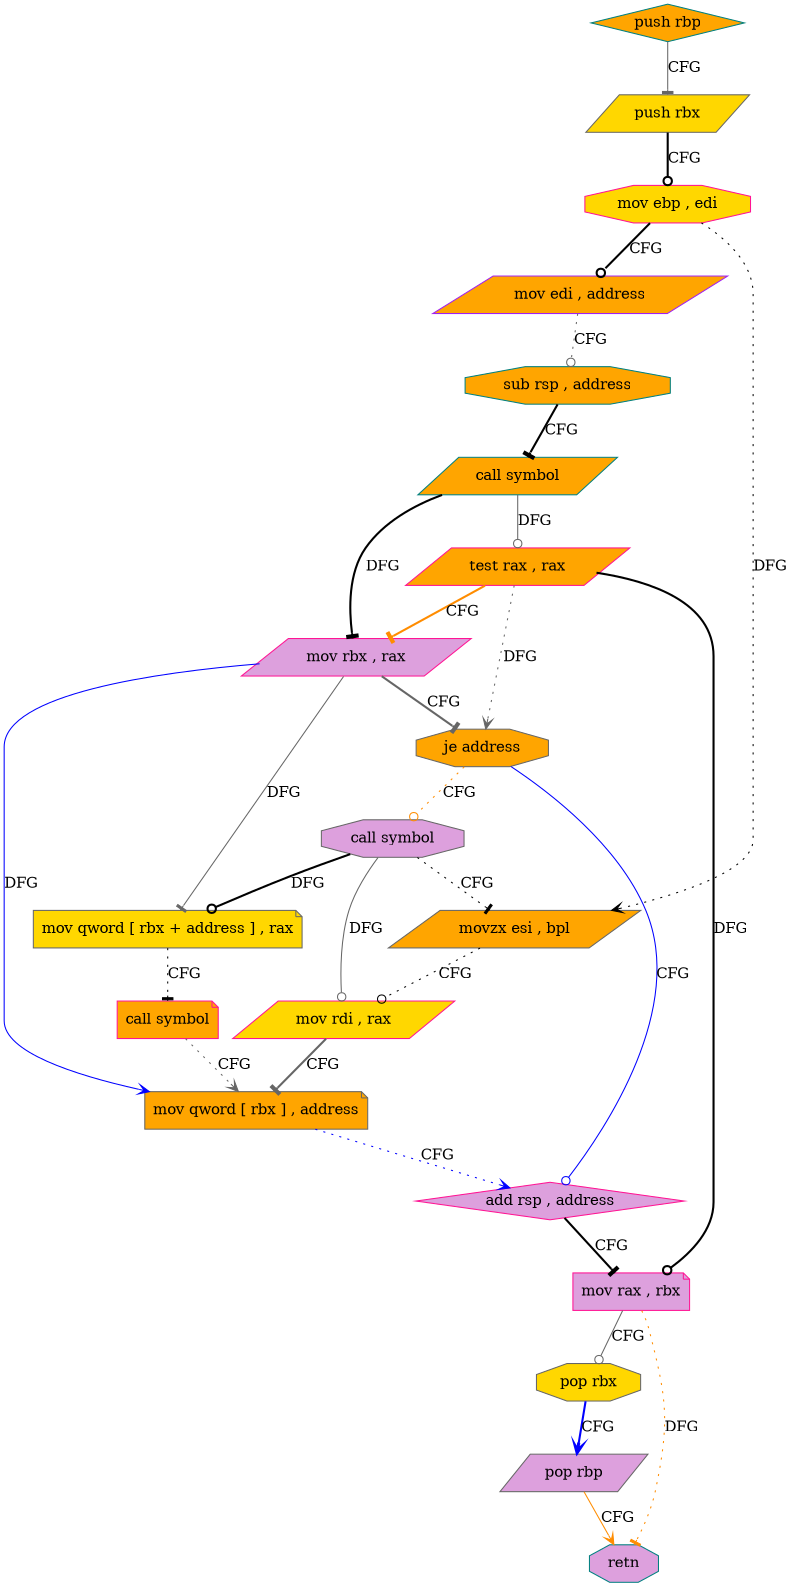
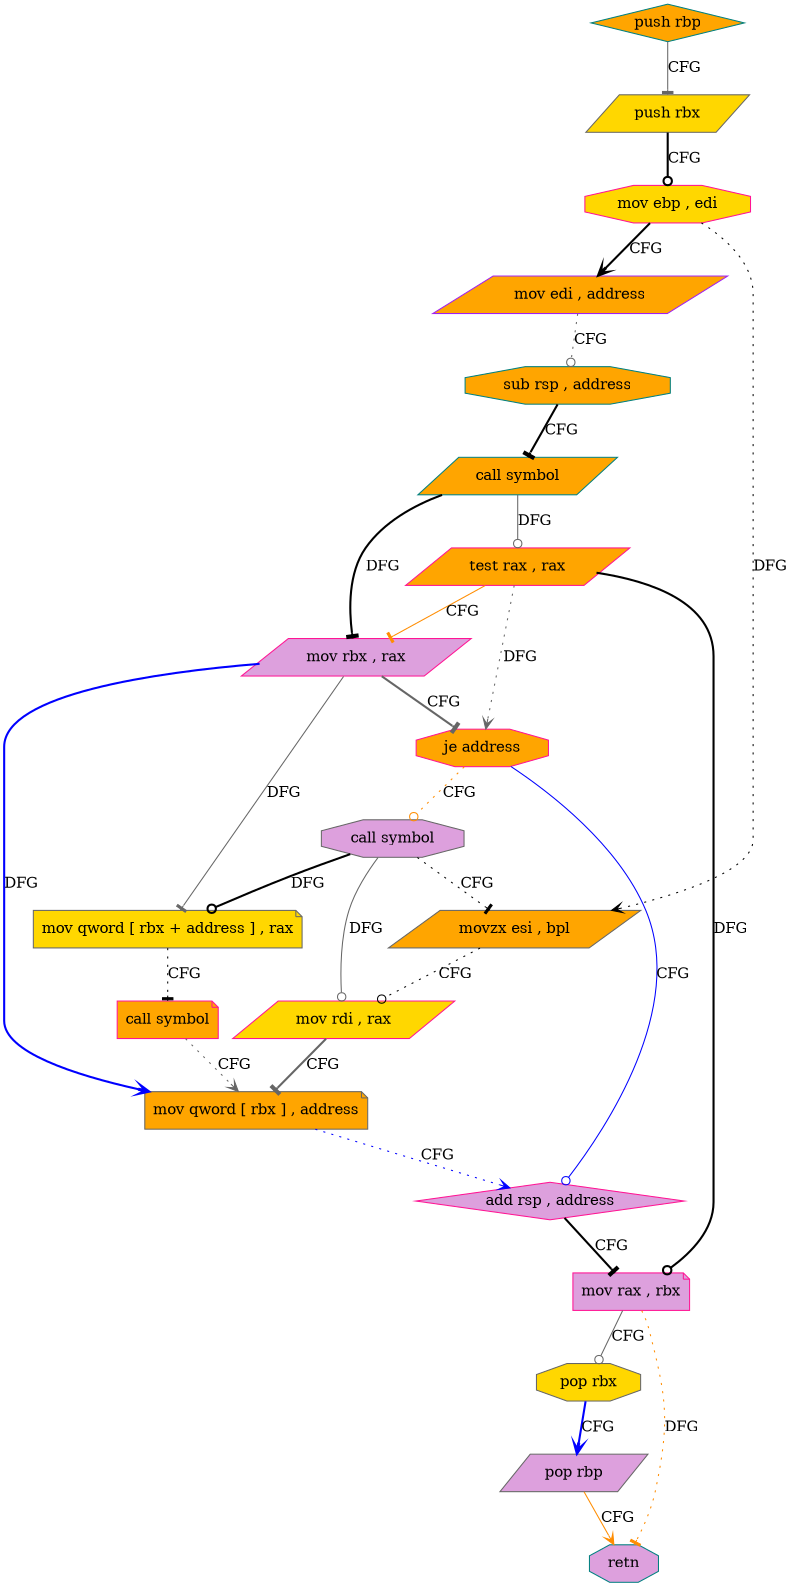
(628, 246) -> (628, 246)
(439, 611) -> (439, 611)
(482, 748) -> (482, 748)
(4, 822) -> (4, 822)
